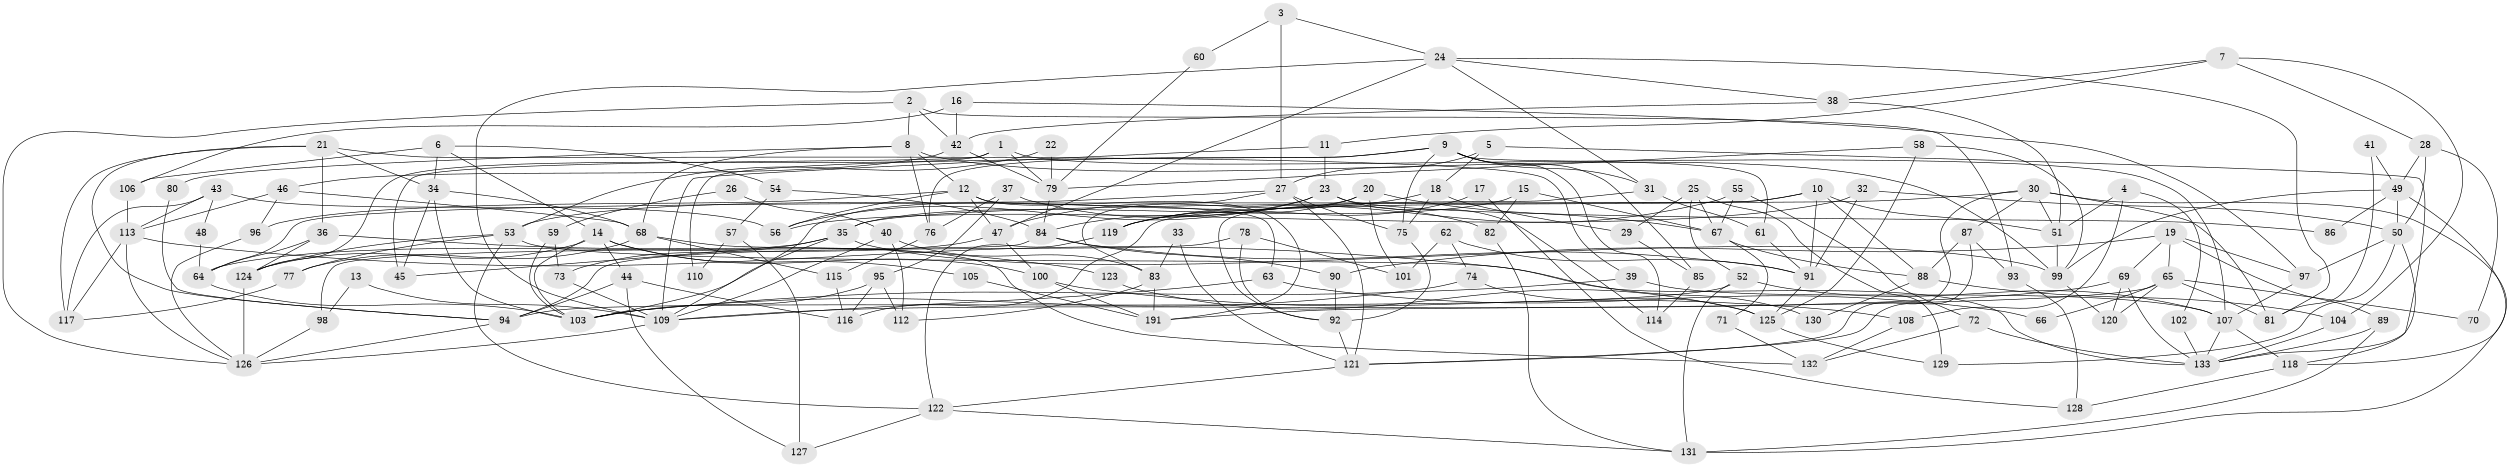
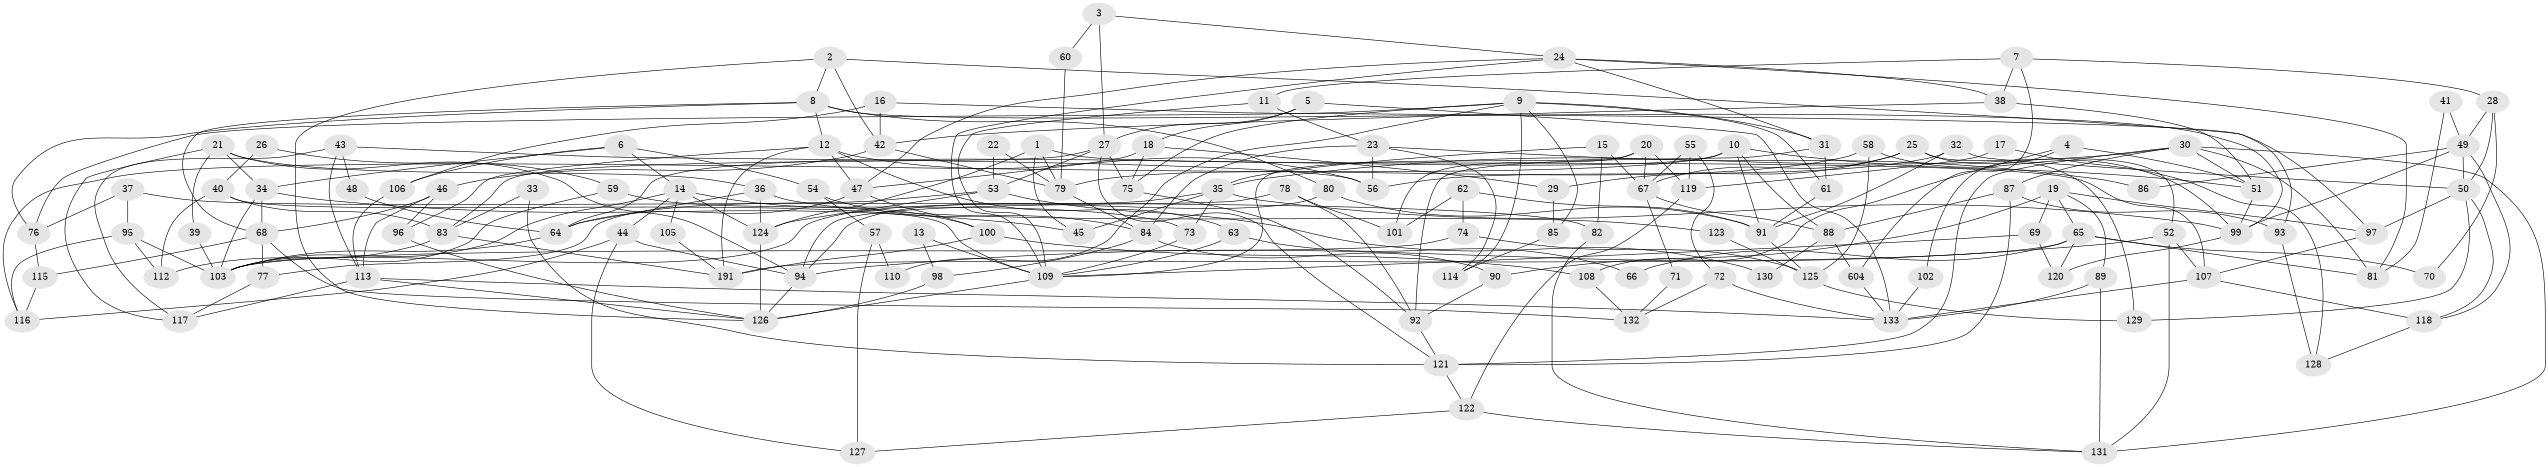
(1611, 254) -> (1545, 212)
(1930, 295) -> none
(2338, 321) -> (1856, 277)
(2153, 328) -> none
(646, 389) -> none
